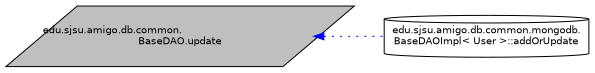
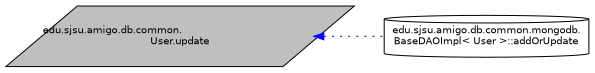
(180, 36) -> (180, 36)
